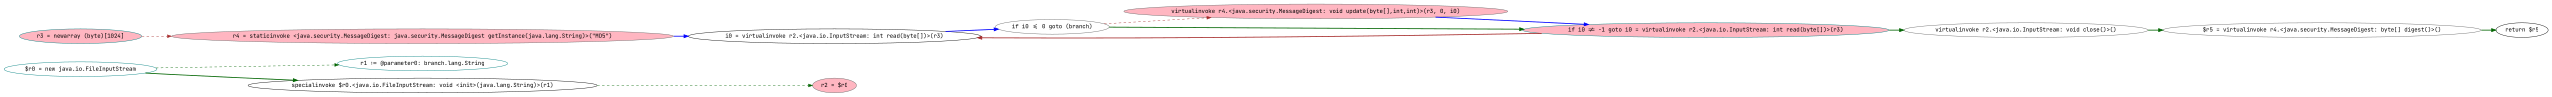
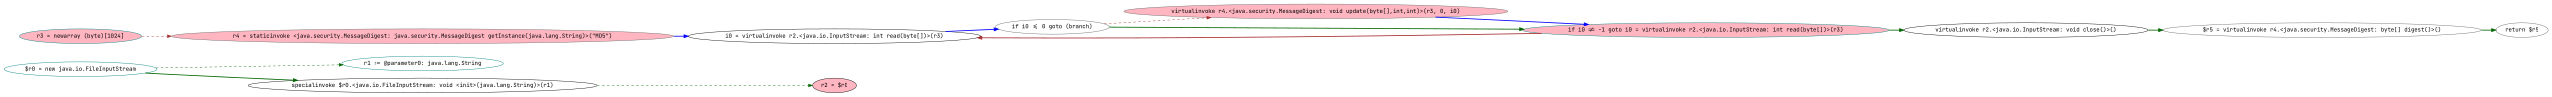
(2026, 30) -> (2026, 30)
(2522, 30) -> (2522, 30)
(423, 63) -> (423, 63)
(835, 85) -> (835, 85)
